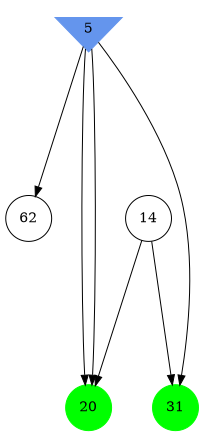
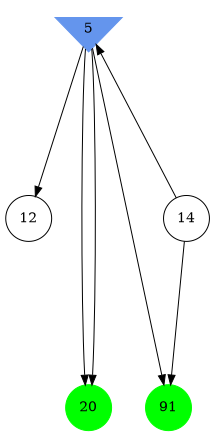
(29, 218) -> (29, 218)
(120, 308) -> (139, 126)
(176, 408) -> (169, 408)
